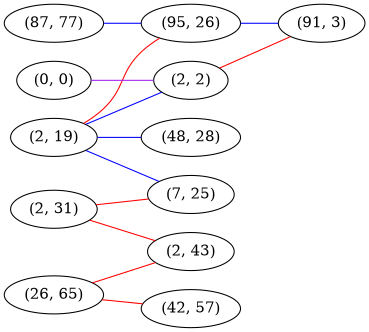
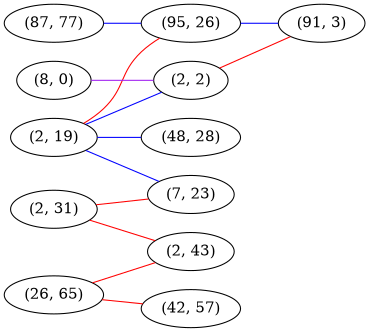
(54, 80) -> (54, 80)
(191, 194) -> (191, 194)
